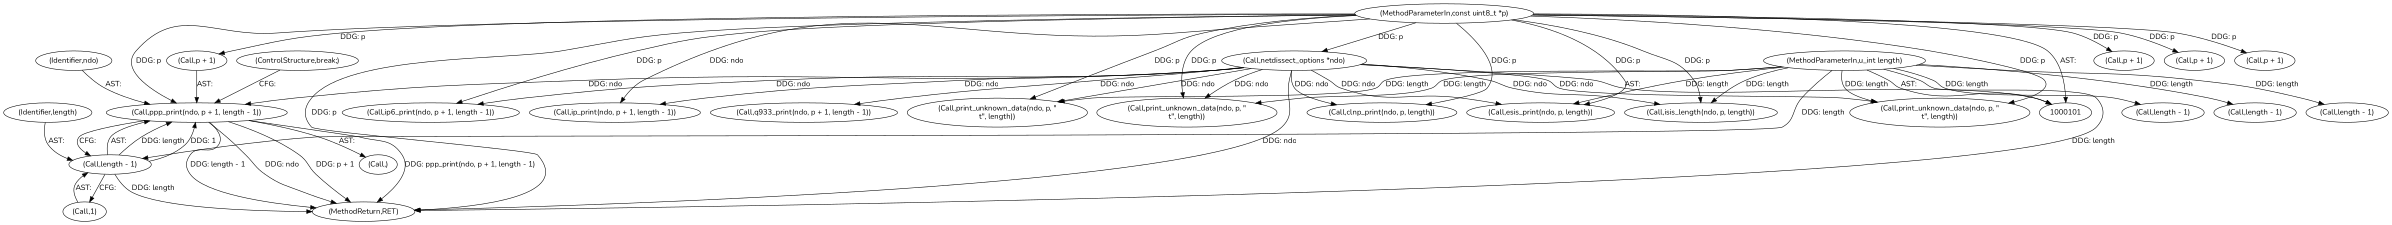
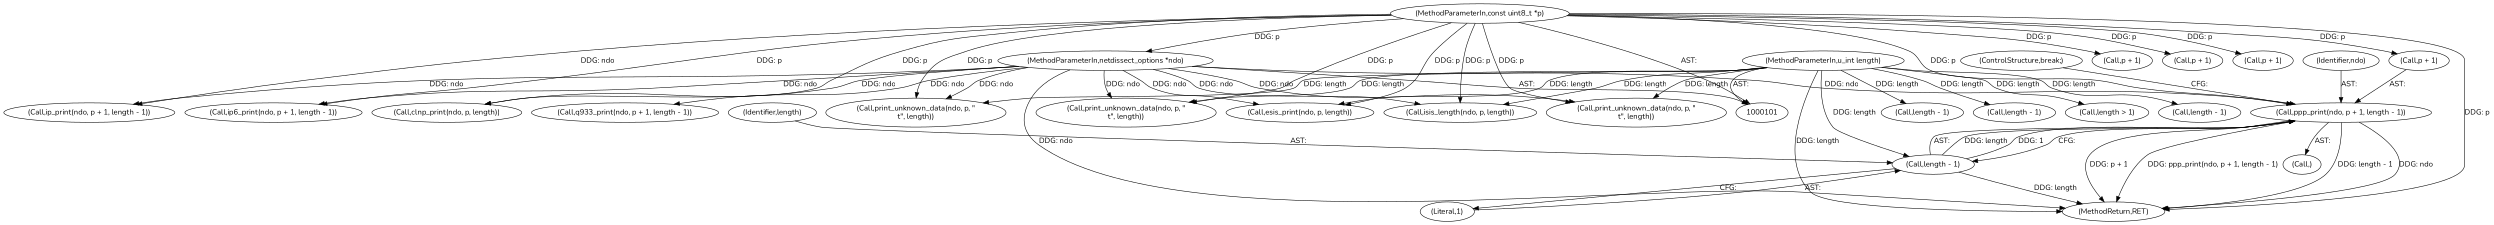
(1294, 61) -> (1105, 61)
none -> (2107, 113)
(85, 212) -> (1447, 212)
